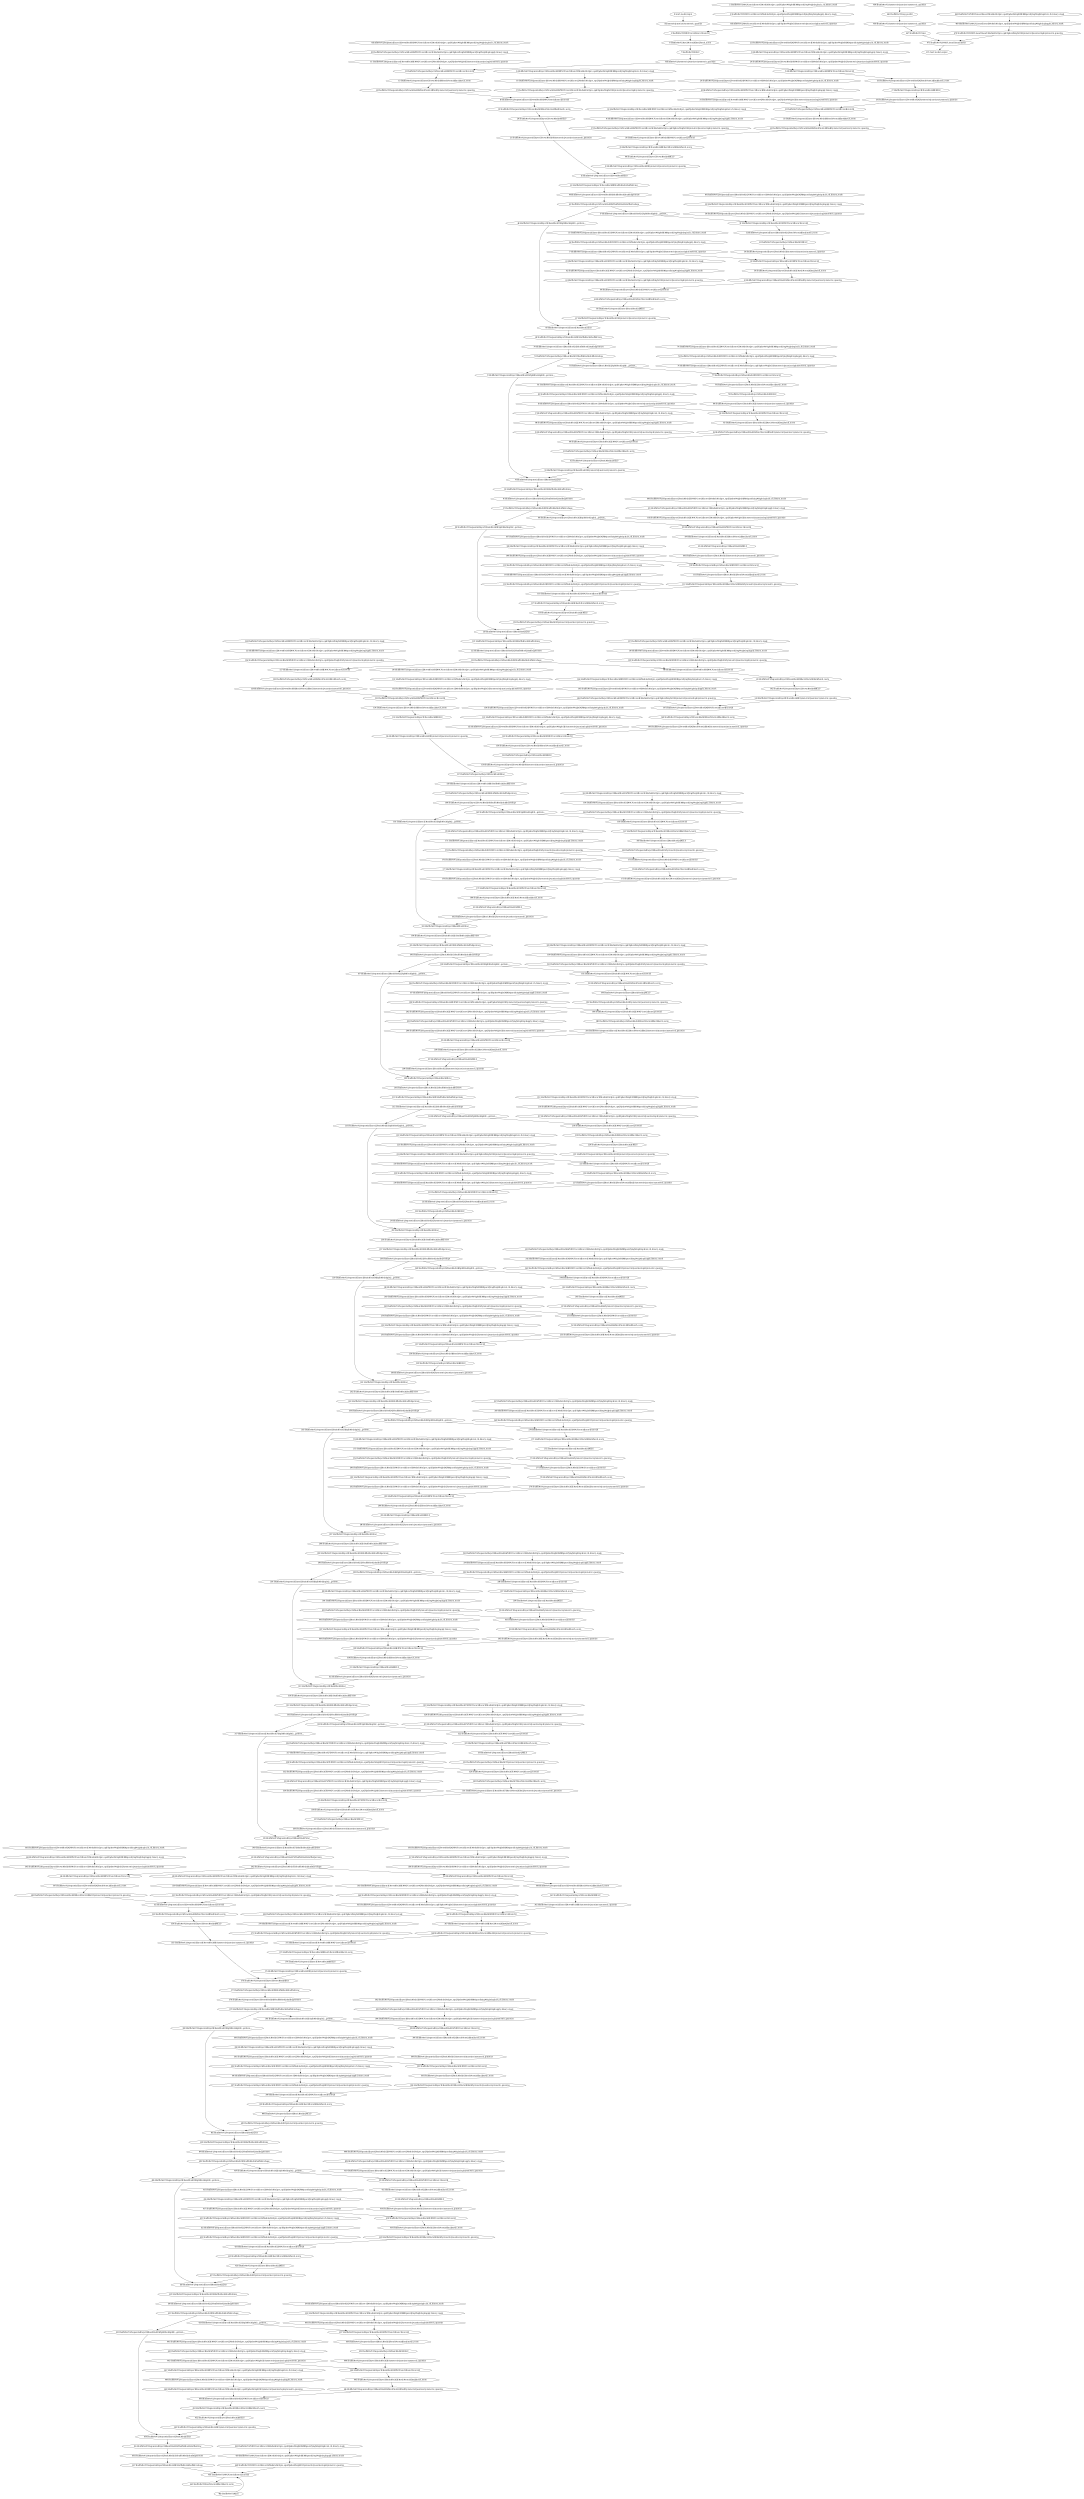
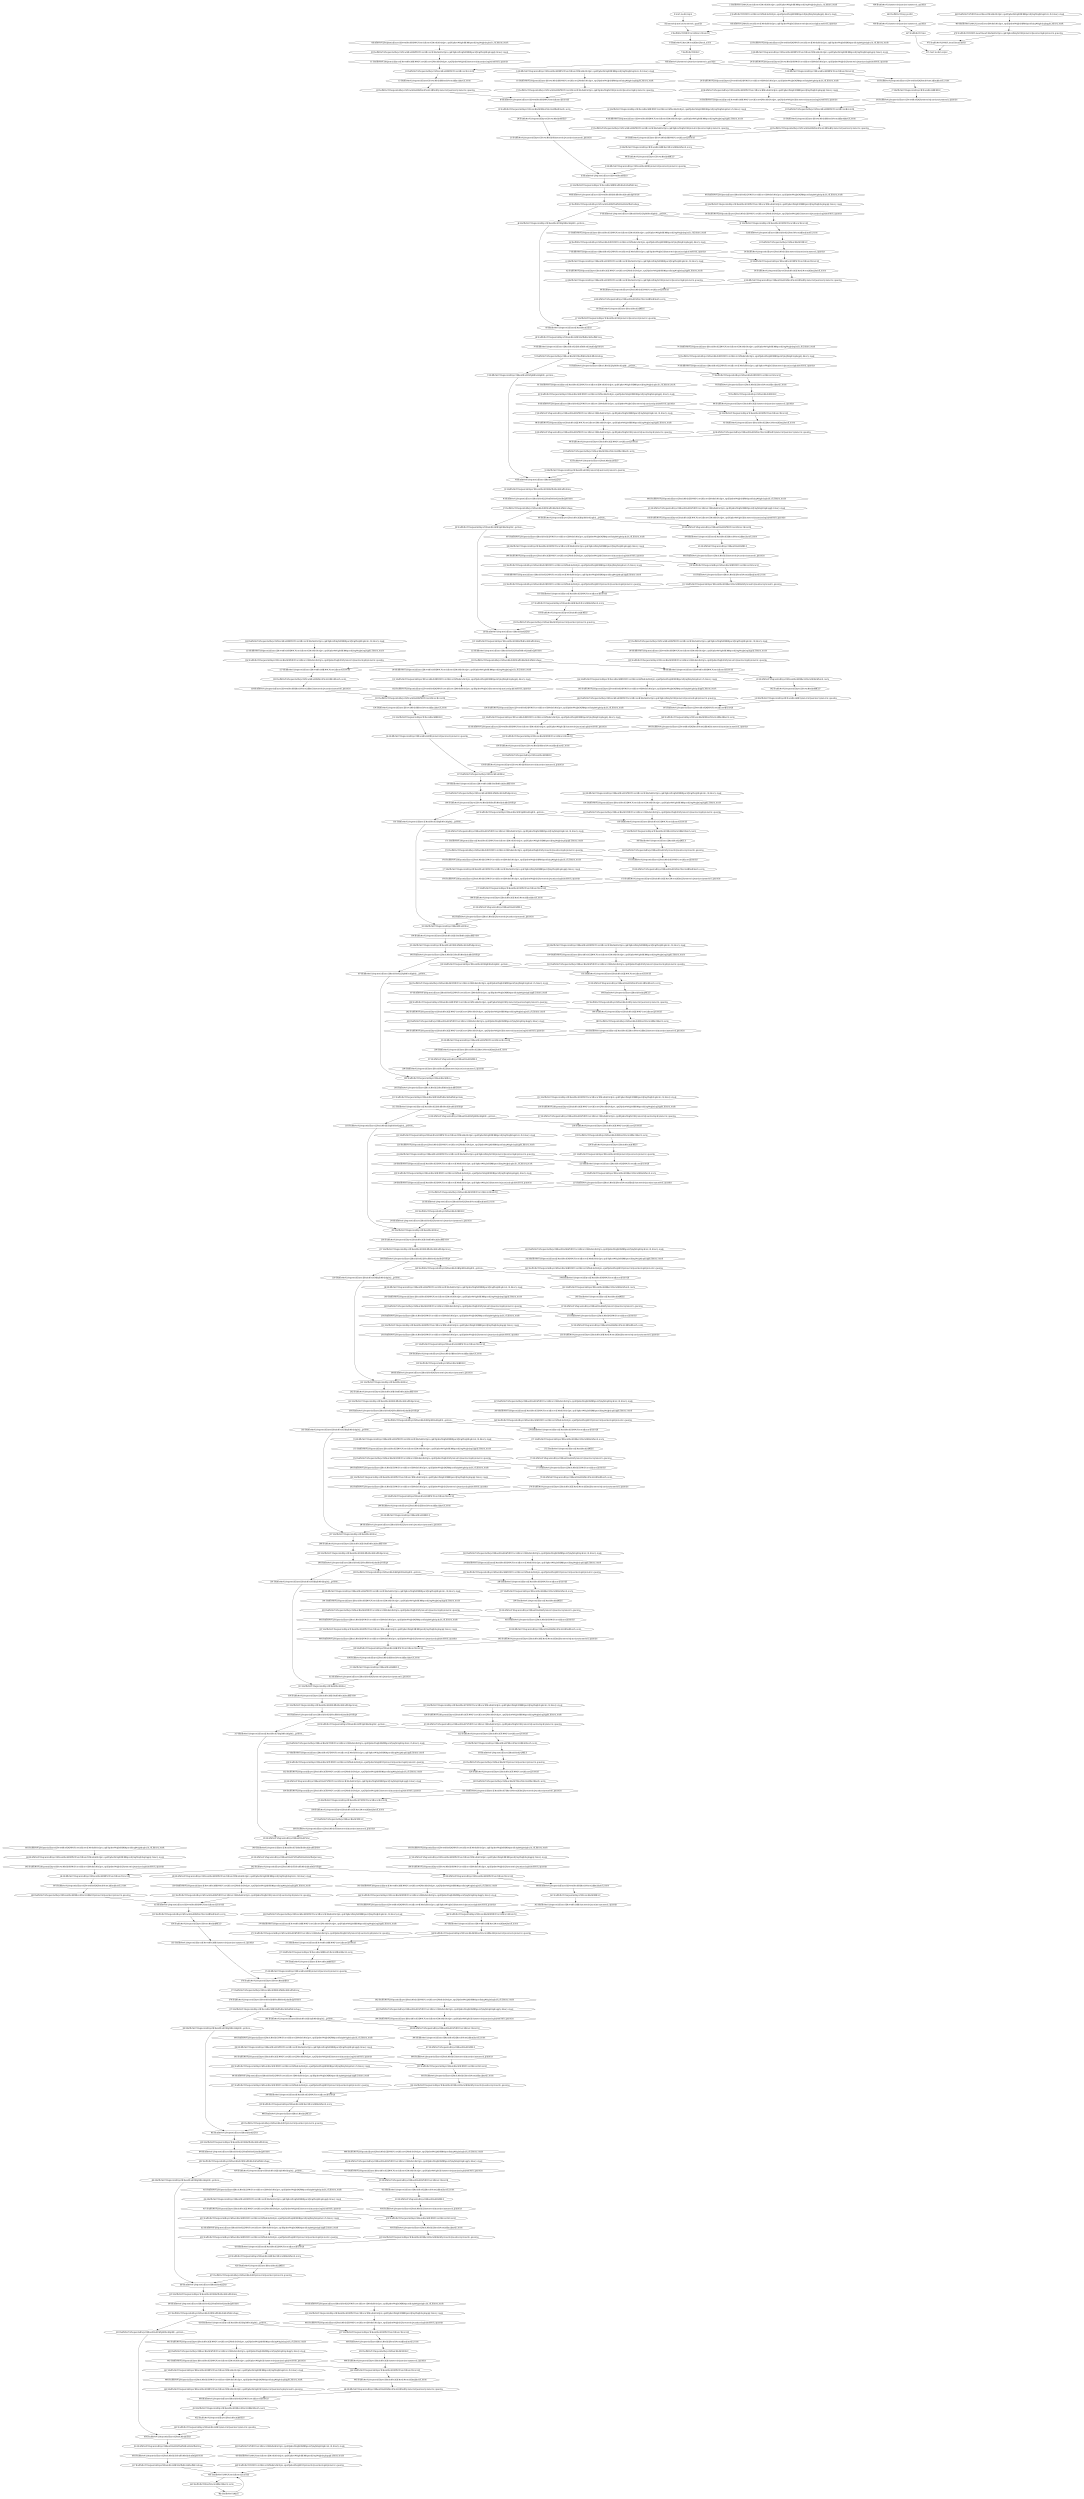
none -> (686, 28)
(930, 38) -> (918, 45)
none -> (450, 2047)
none -> (220, 2489)
